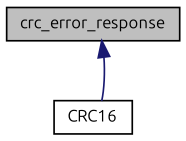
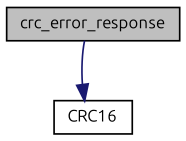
(104, 79) -> (82, 63)
